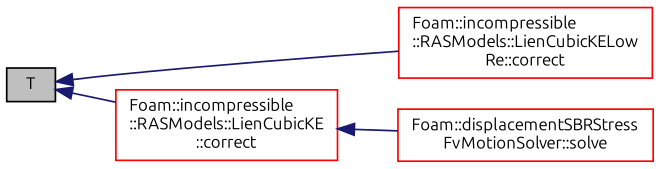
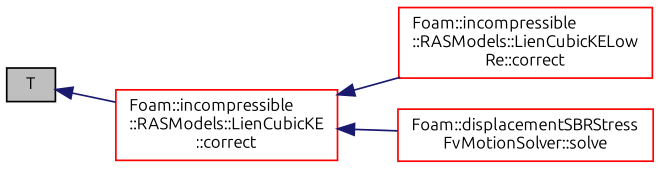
(236, 64) -> (377, 84)
